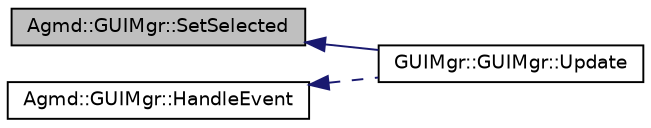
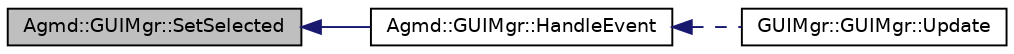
(352, 47) -> (346, 27)
